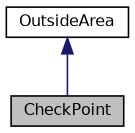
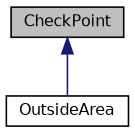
(67, 75) -> (67, 75)
